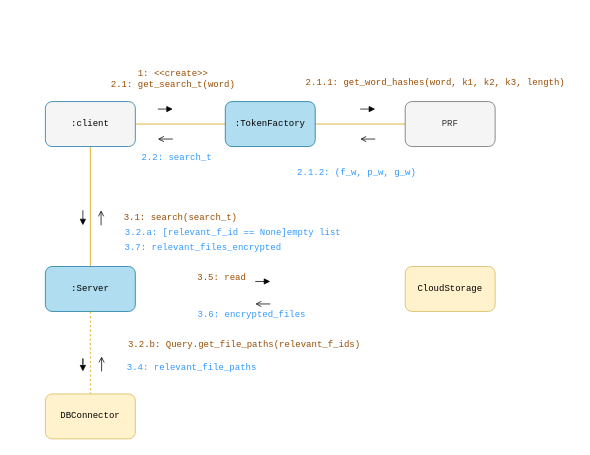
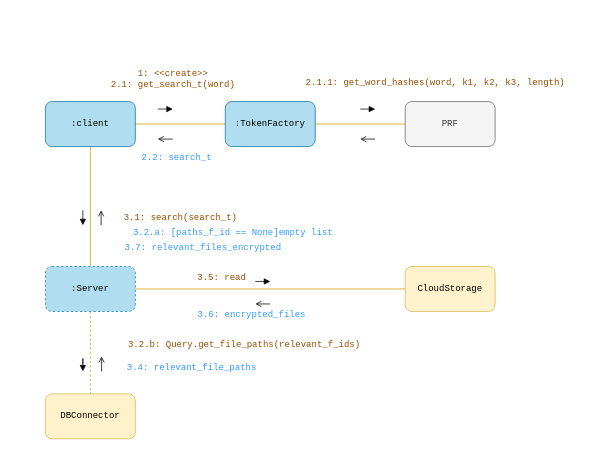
(90, 124) -> (90, 124)
(357, 173) -> none
(233, 233) -> (233, 233)
(90, 289) -> (90, 289)
none -> (270, 289)
